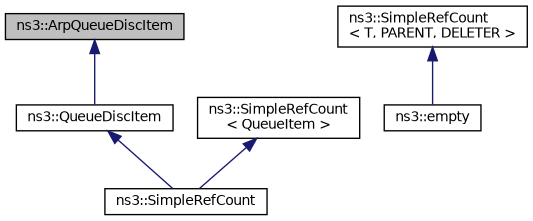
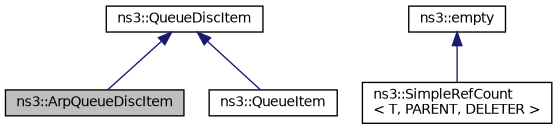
(95, 79) -> (134, 66)
(433, 83) -> (457, 64)
(279, 118) -> none
(186, 202) -> (273, 103)
